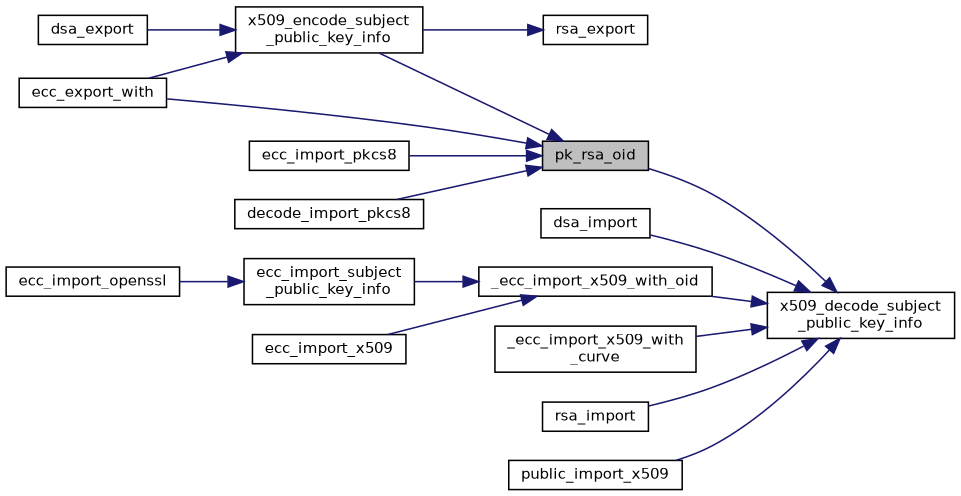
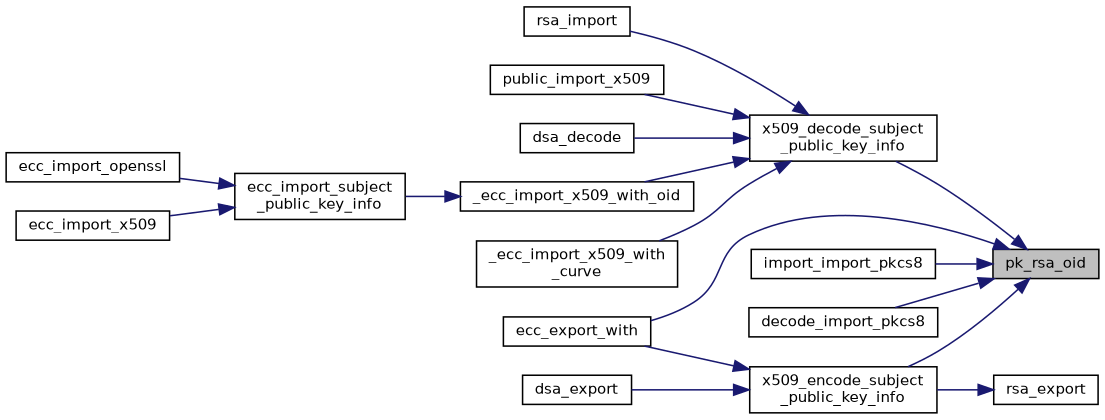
(329, 156) -> (843, 264)
(744, 214) -> (957, 197)
(595, 223) -> (577, 138)
(455, 317) -> (194, 213)
